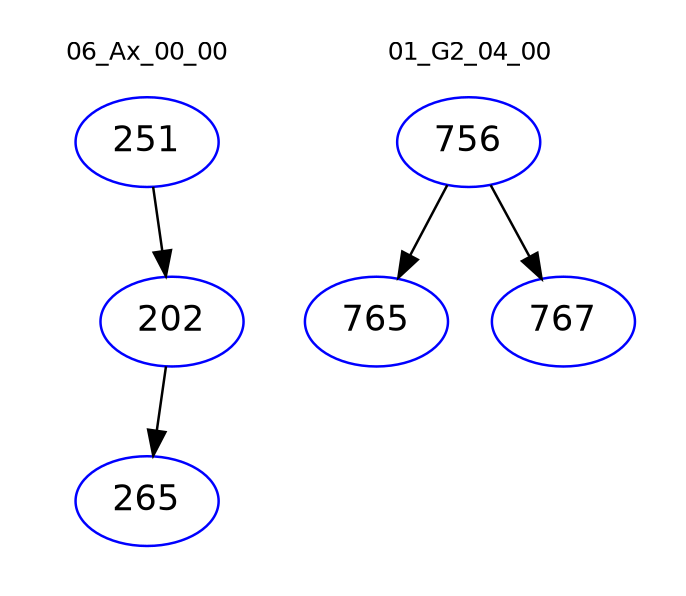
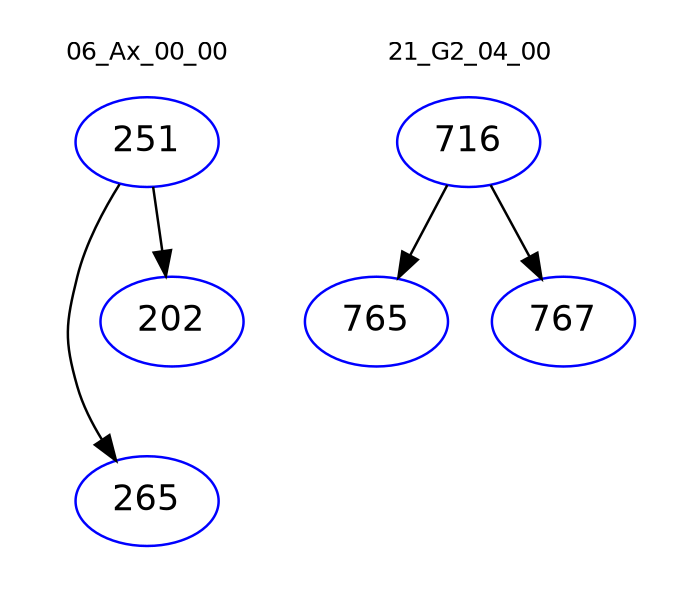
(470, 54) -> (470, 54)
(469, 142) -> (469, 142)
(161, 398) -> (70, 310)
